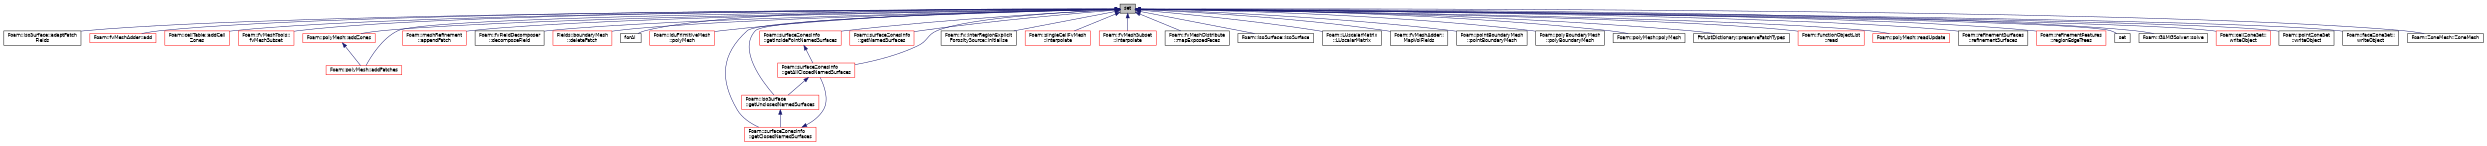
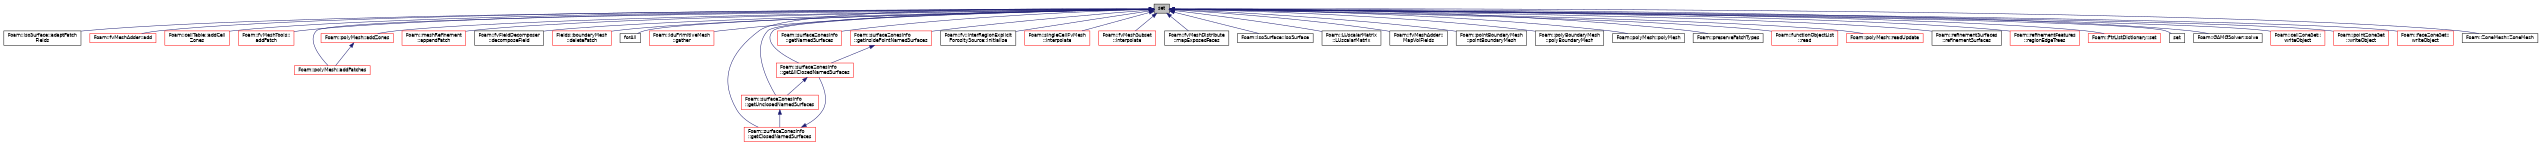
(266, 38) -> (266, 38)
(682, 38) -> (682, 38)
(1742, 38) -> (1728, 38)
none -> (2124, 38)
(2306, 38) -> (2361, 38)
(2371, 38) -> (2425, 38)
(780, 102) -> (780, 102)
